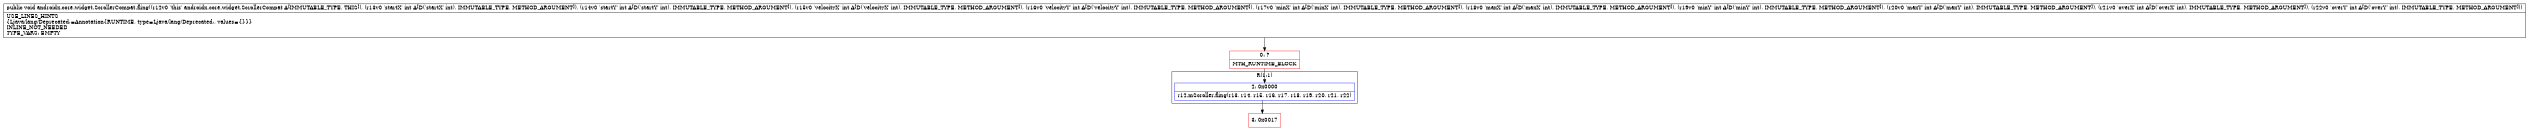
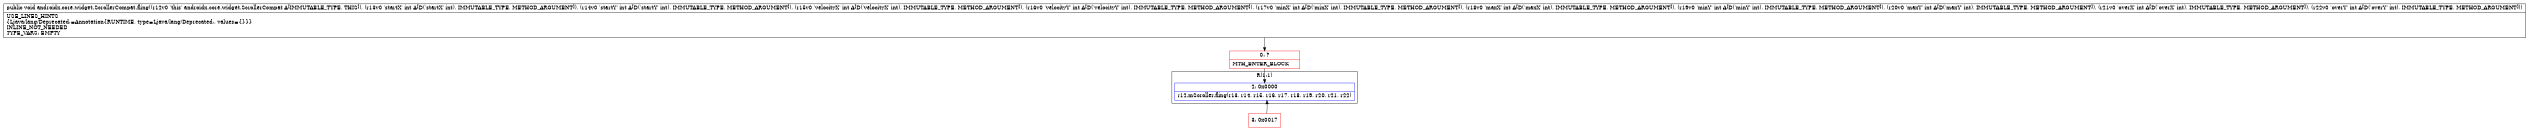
(1265, 64) -> (1261, 64)
(1262, 106) -> (1267, 109)
